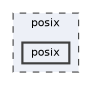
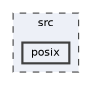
(46, 23) -> (46, 23)
